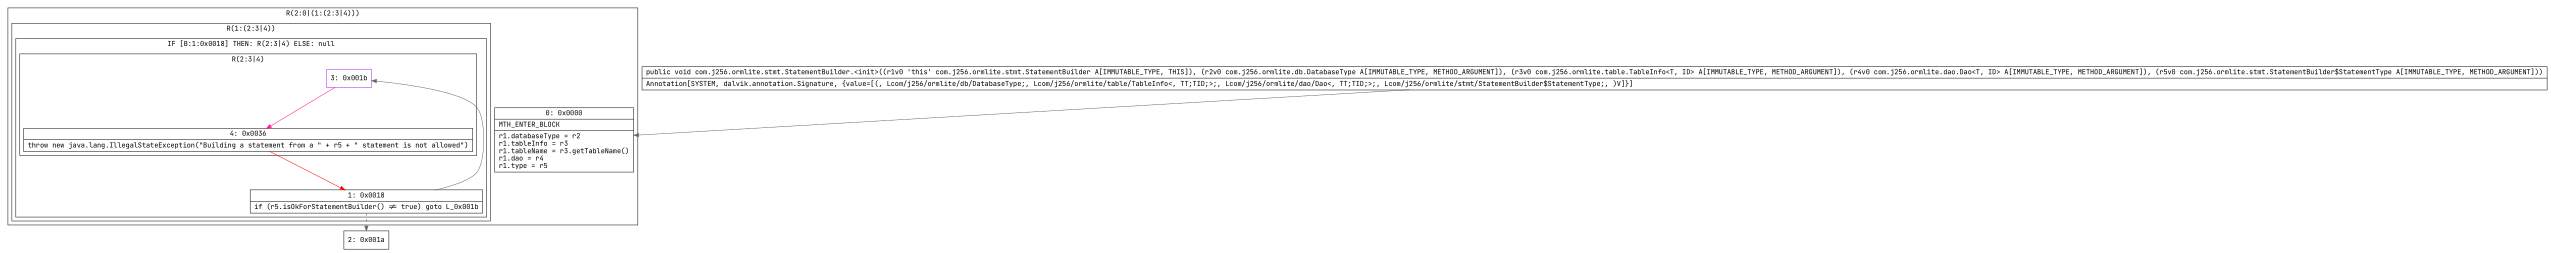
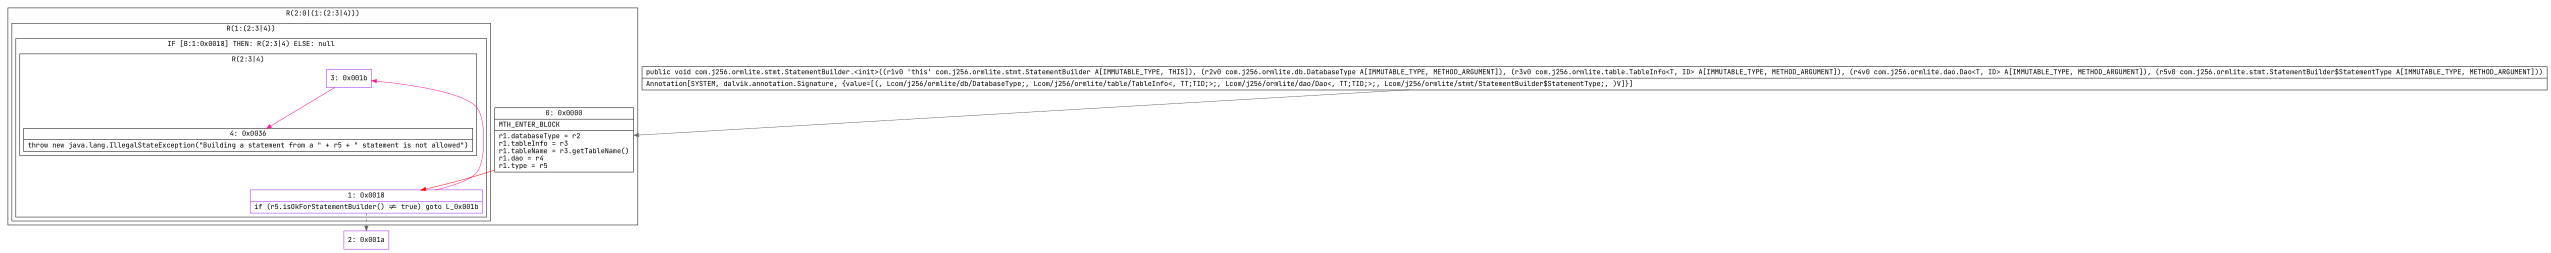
(481, 116) -> (481, 116)
(305, 170) -> (447, 184)
(366, 201) -> (366, 201)
(366, 240) -> (366, 240)
